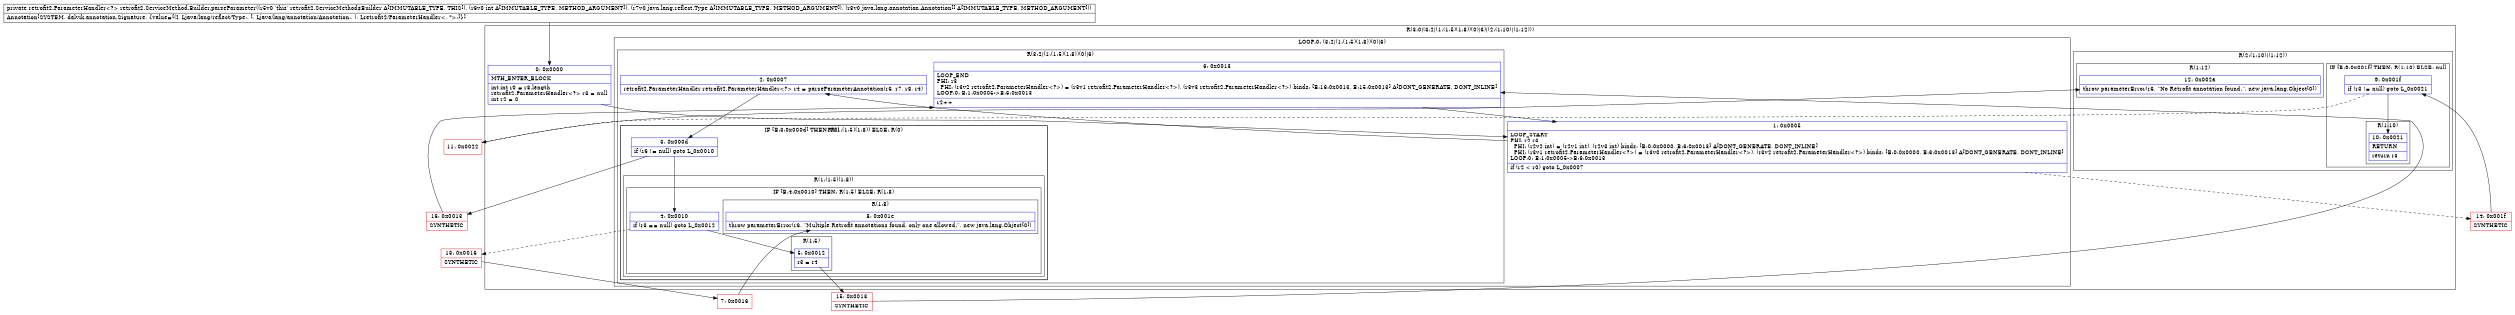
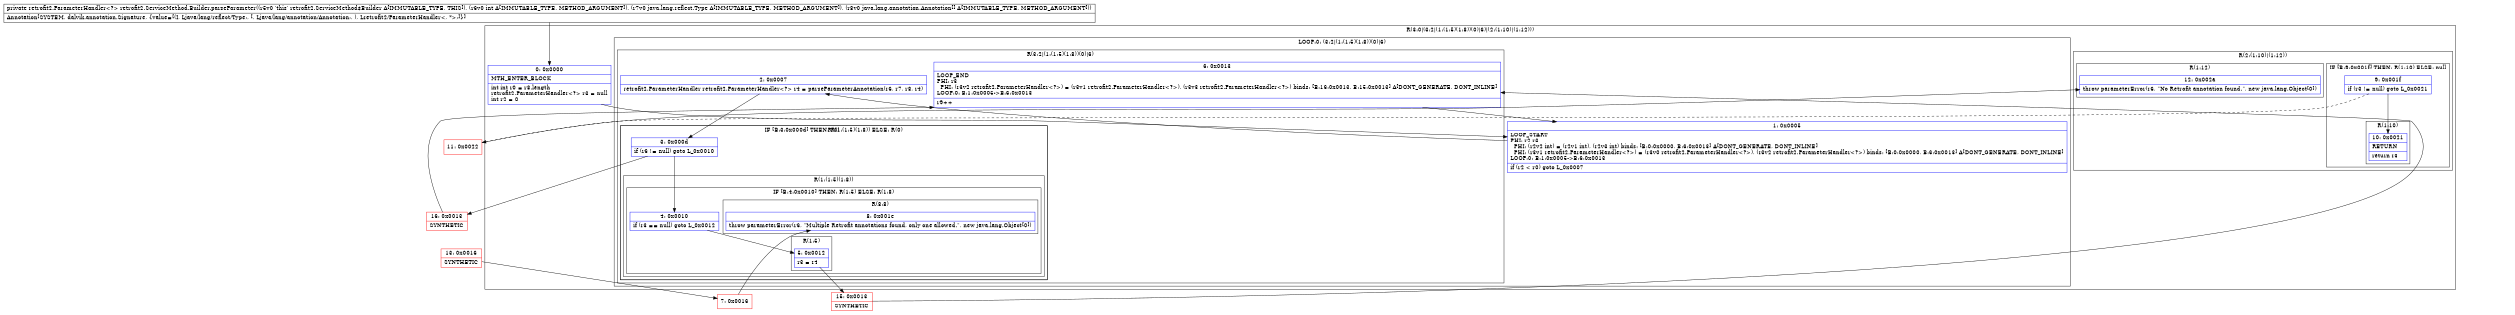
(945, 103) -> (945, 103)
(880, 204) -> (880, 204)
(2491, 221) -> none
(558, 241) -> none
